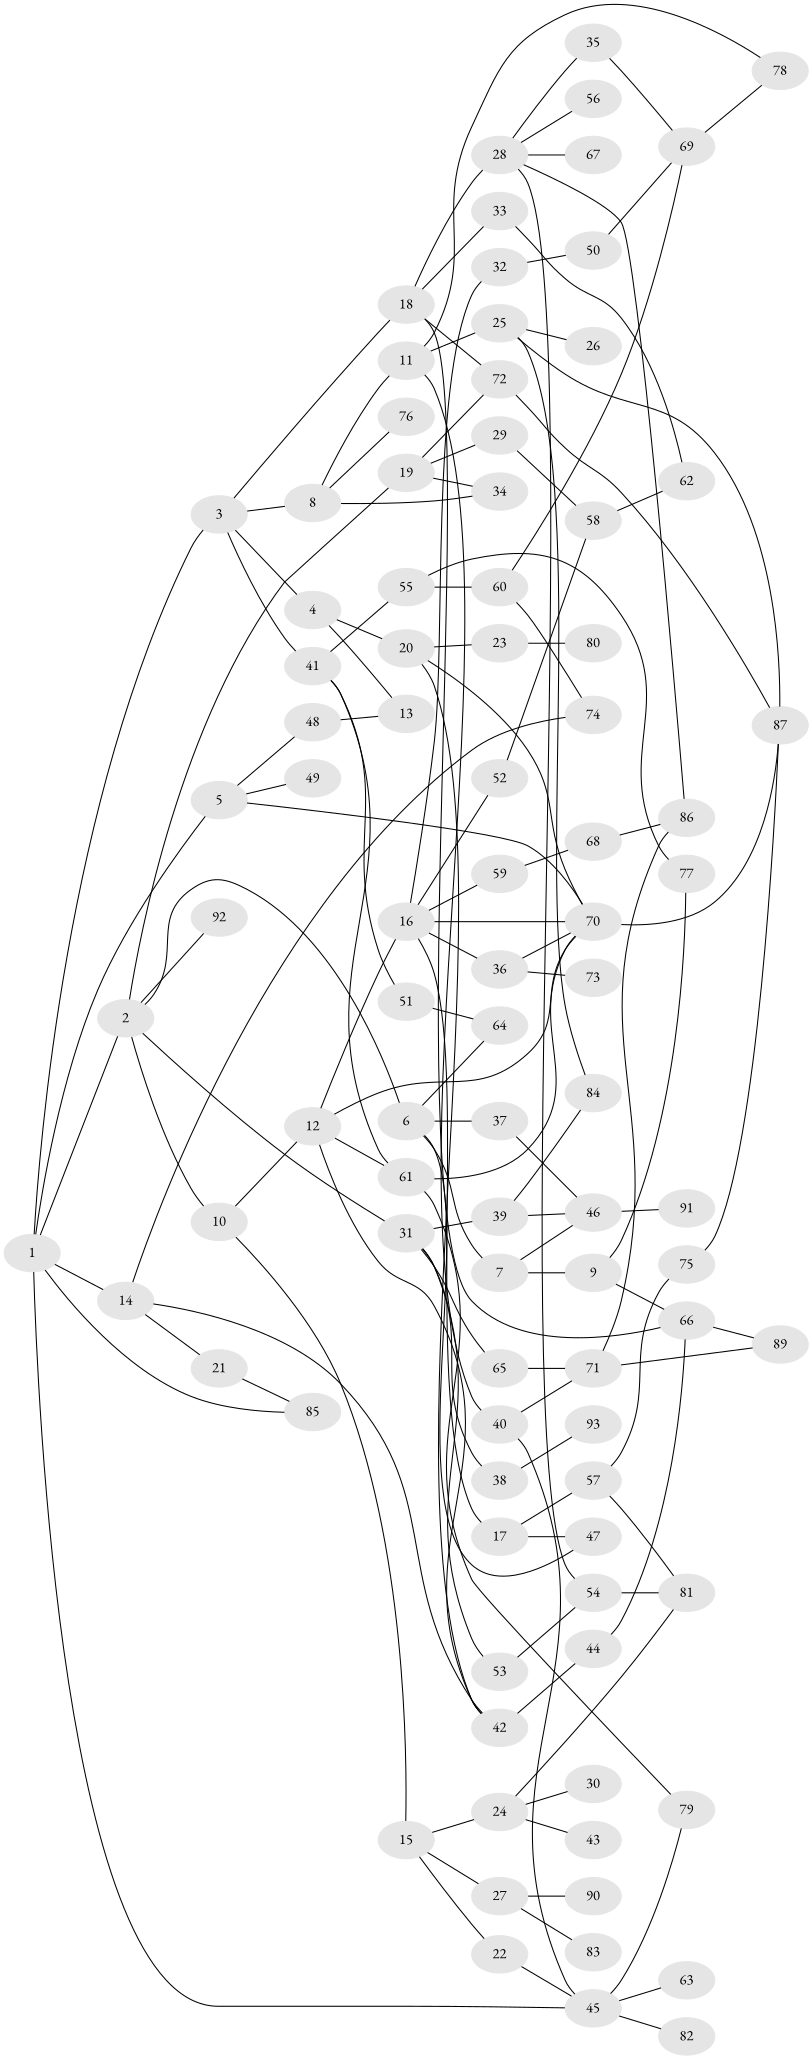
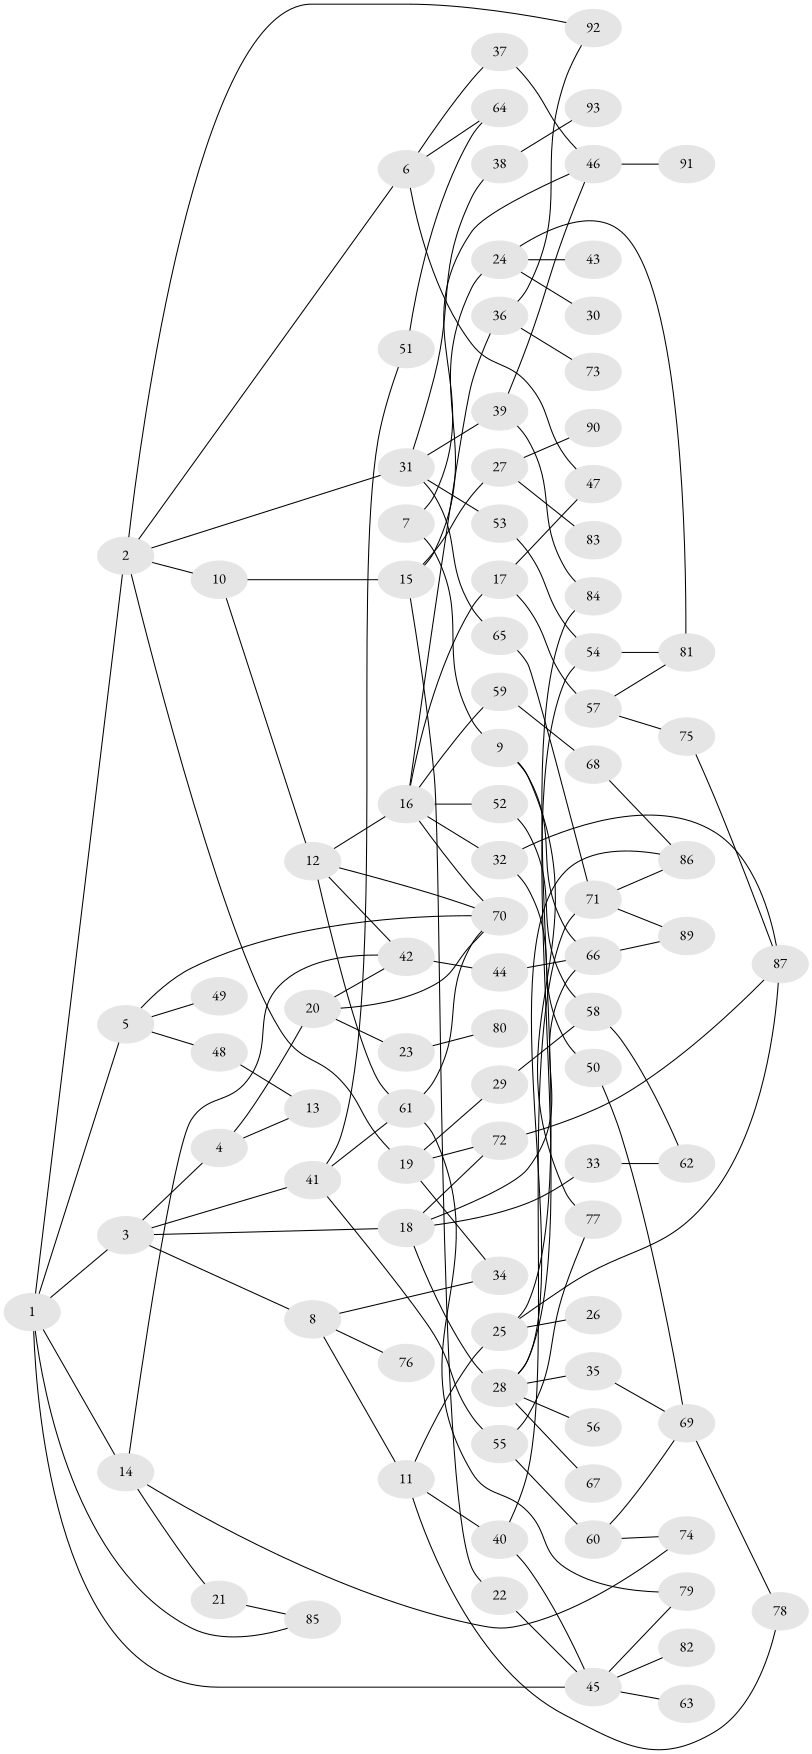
(740, 873) -> (683, 820)
(538, 950) -> (551, 174)
(454, 1200) -> none
